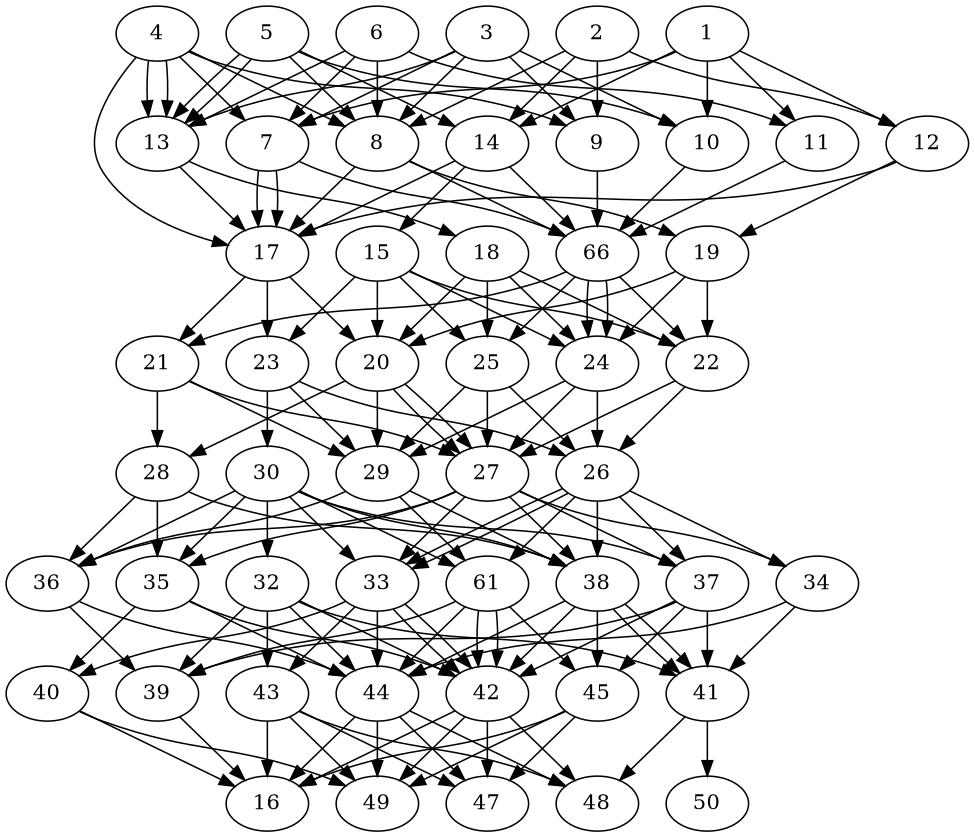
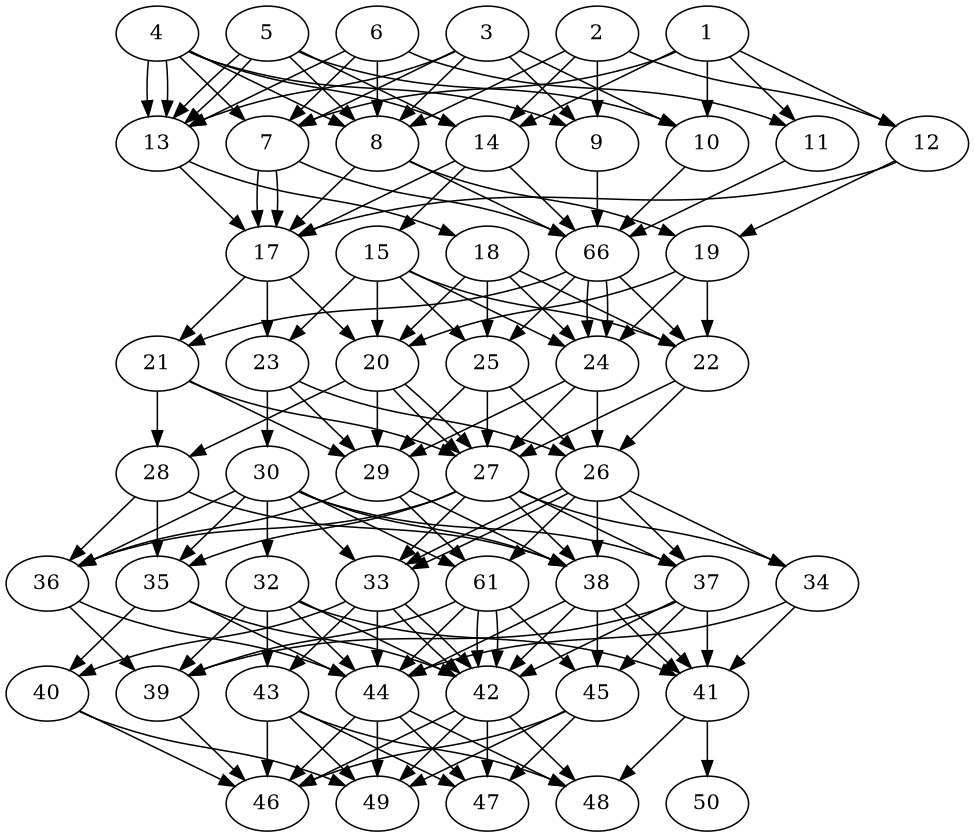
(105, 174) -> (315, 87)
(267, 804) -> (267, 804)
